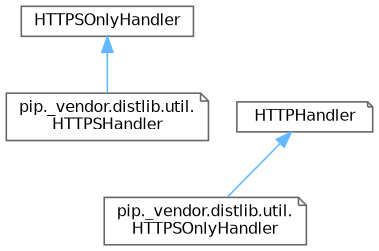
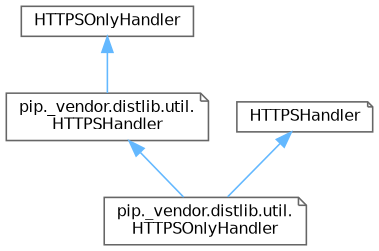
(305, 117) -> (305, 117)
none -> (162, 175)
